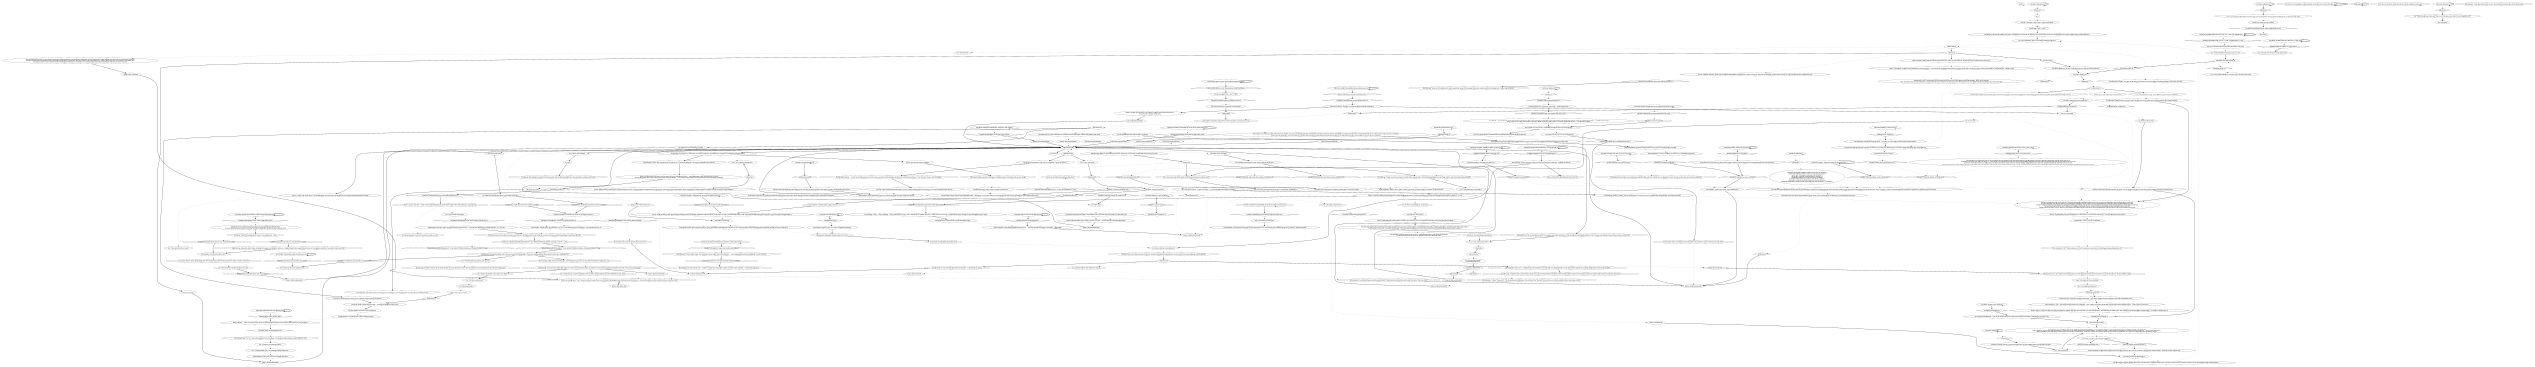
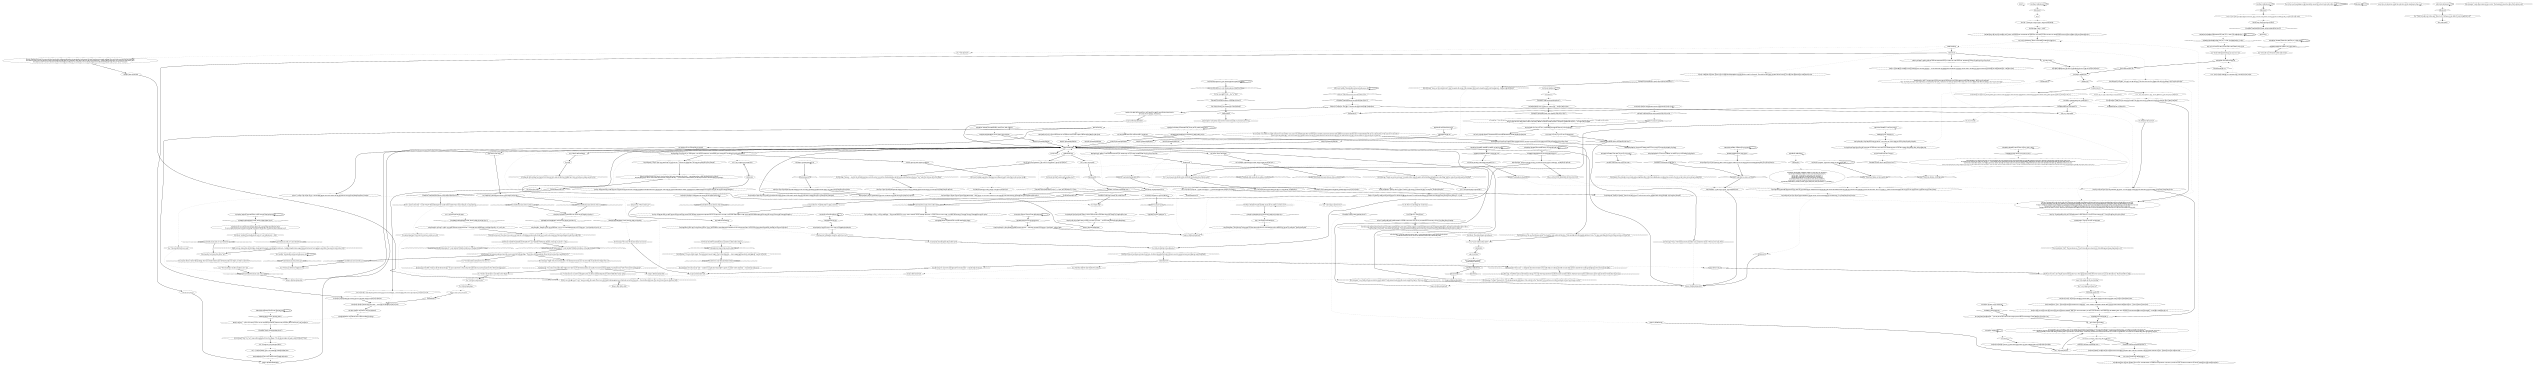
(1141, 151) -> (1141, 151)
(1054, 245) -> (1054, 245)
